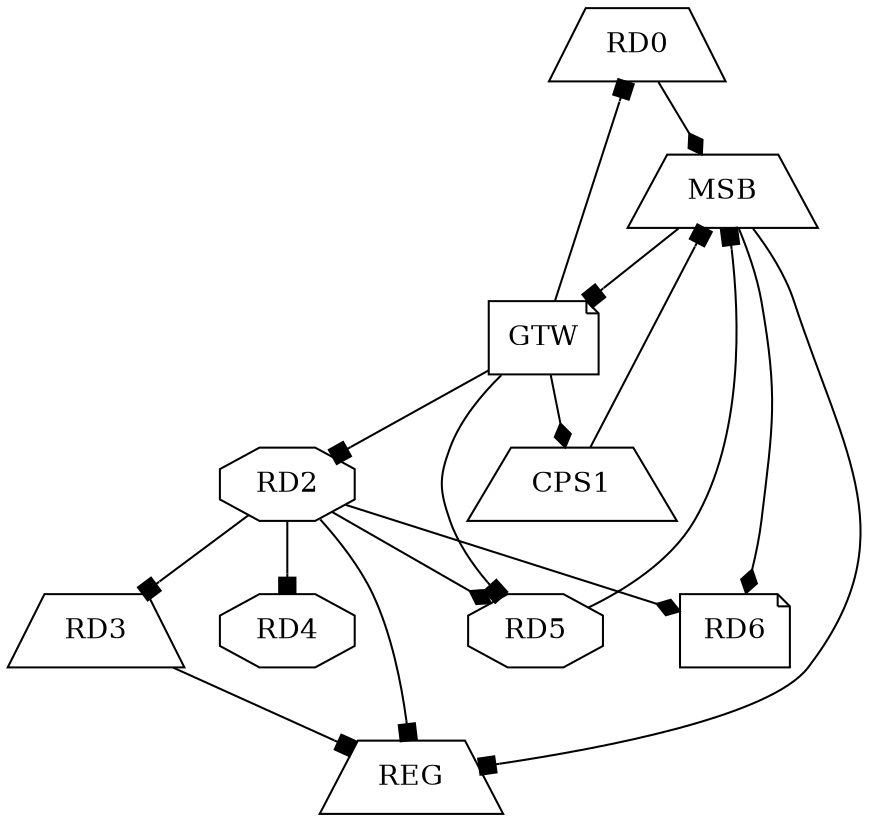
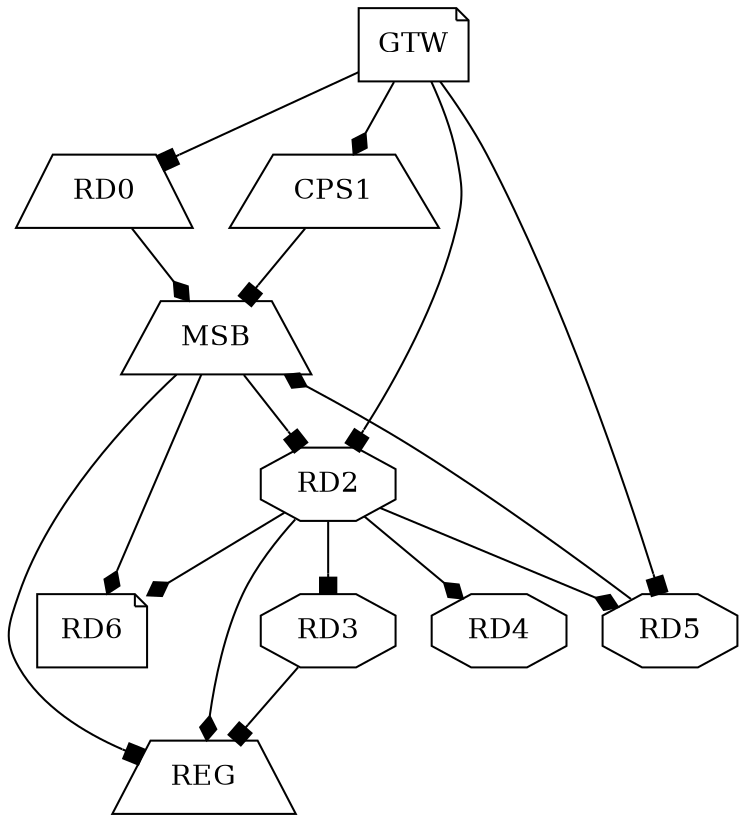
(641, 258) -> (266, 403)
(721, 456) -> (473, 486)
(287, 548) -> (404, 550)
(380, 612) -> (236, 610)
(96, 631) -> (328, 631)
